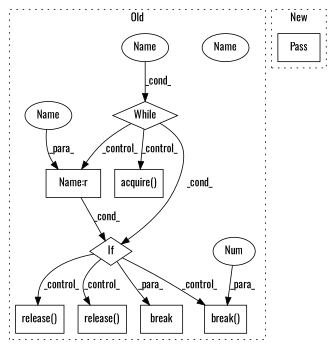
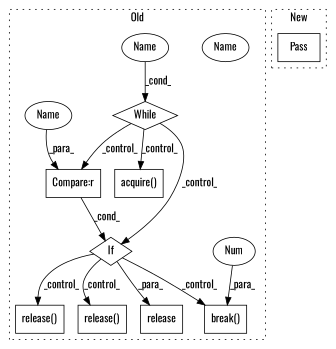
(73, 183) -> (73, 183)
(200, 183) -> (200, 183)
(162, 319) -> (162, 319)
